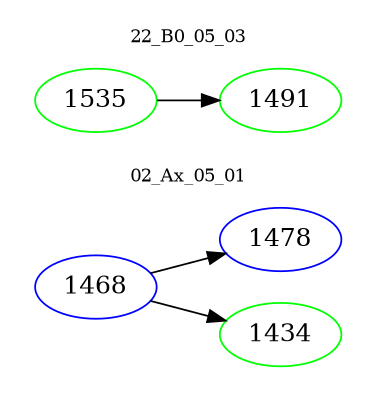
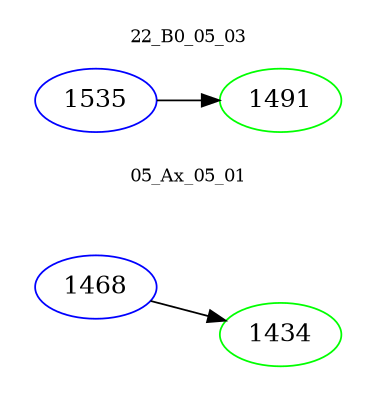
(96, 100) -> (96, 100)
(188, 177) -> (188, 177)
(281, 240) -> none
